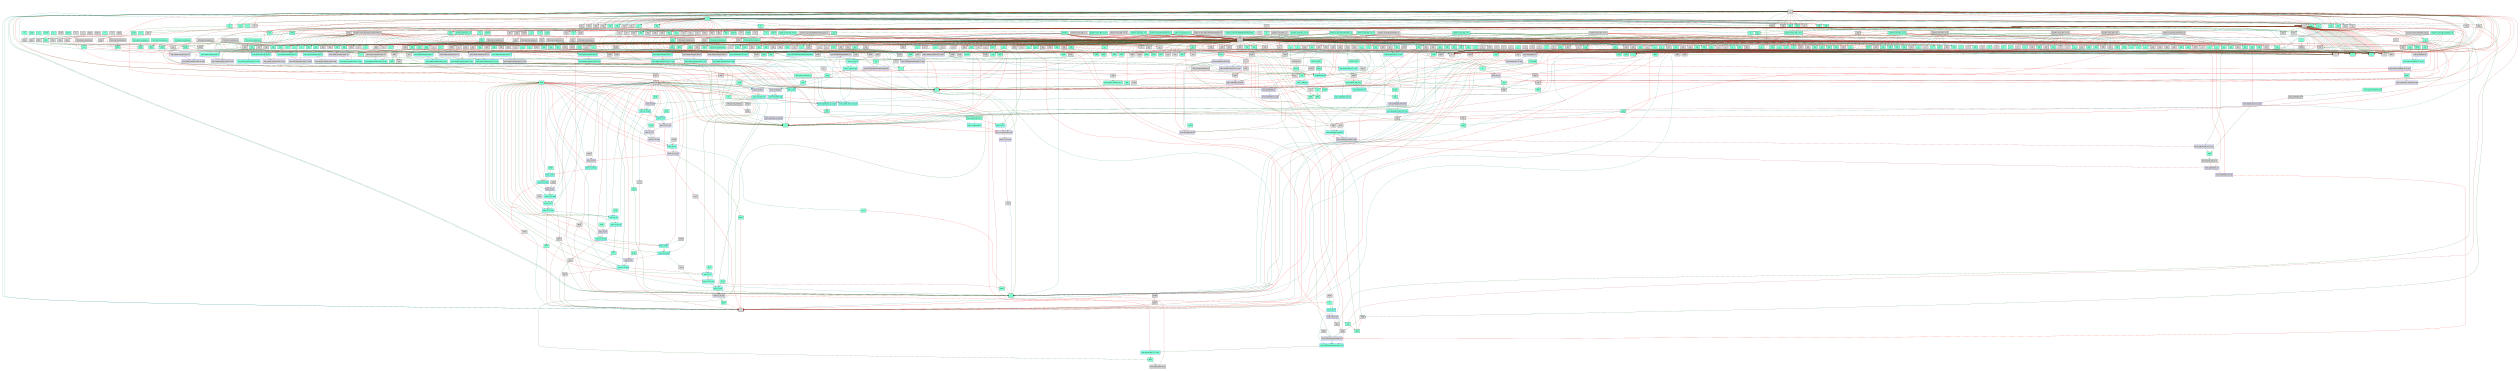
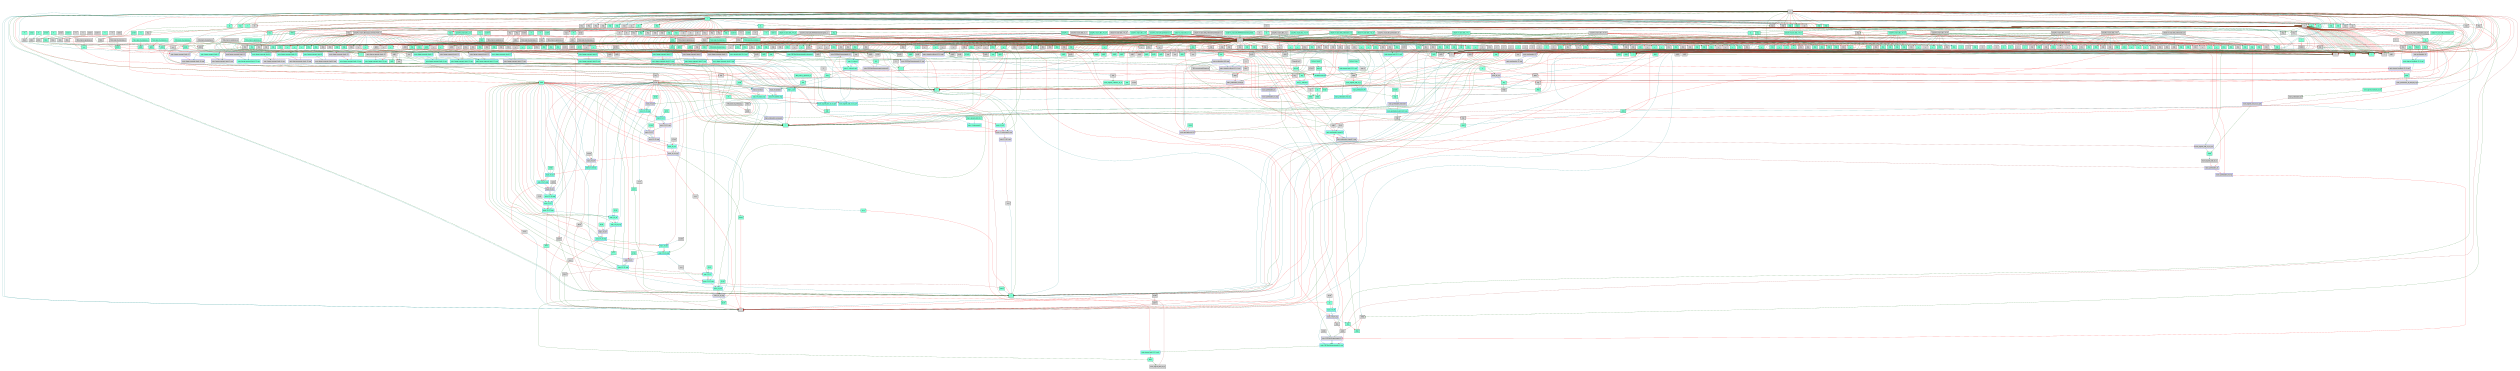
none -> (235, 54)
(1533, 61) -> none
